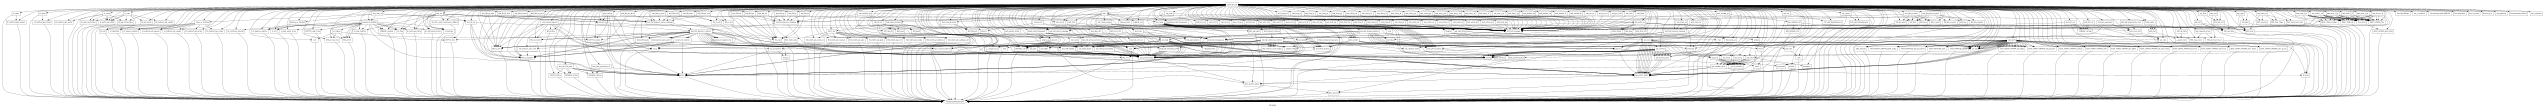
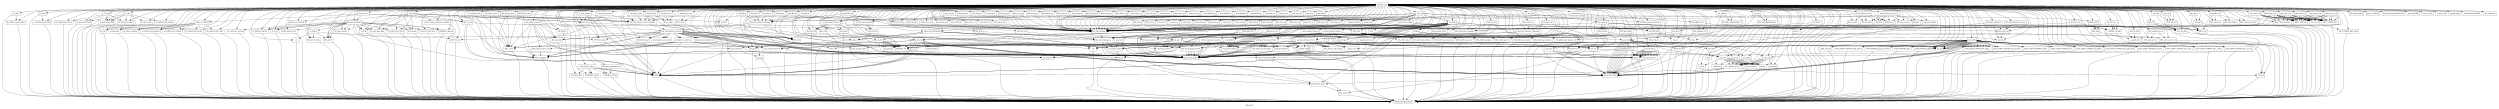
none -> (1138, 22)
